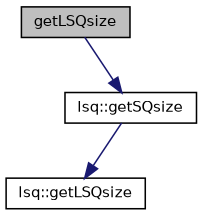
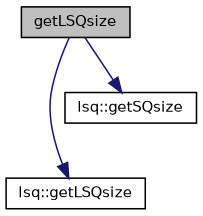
(107, 144) -> (50, 100)
